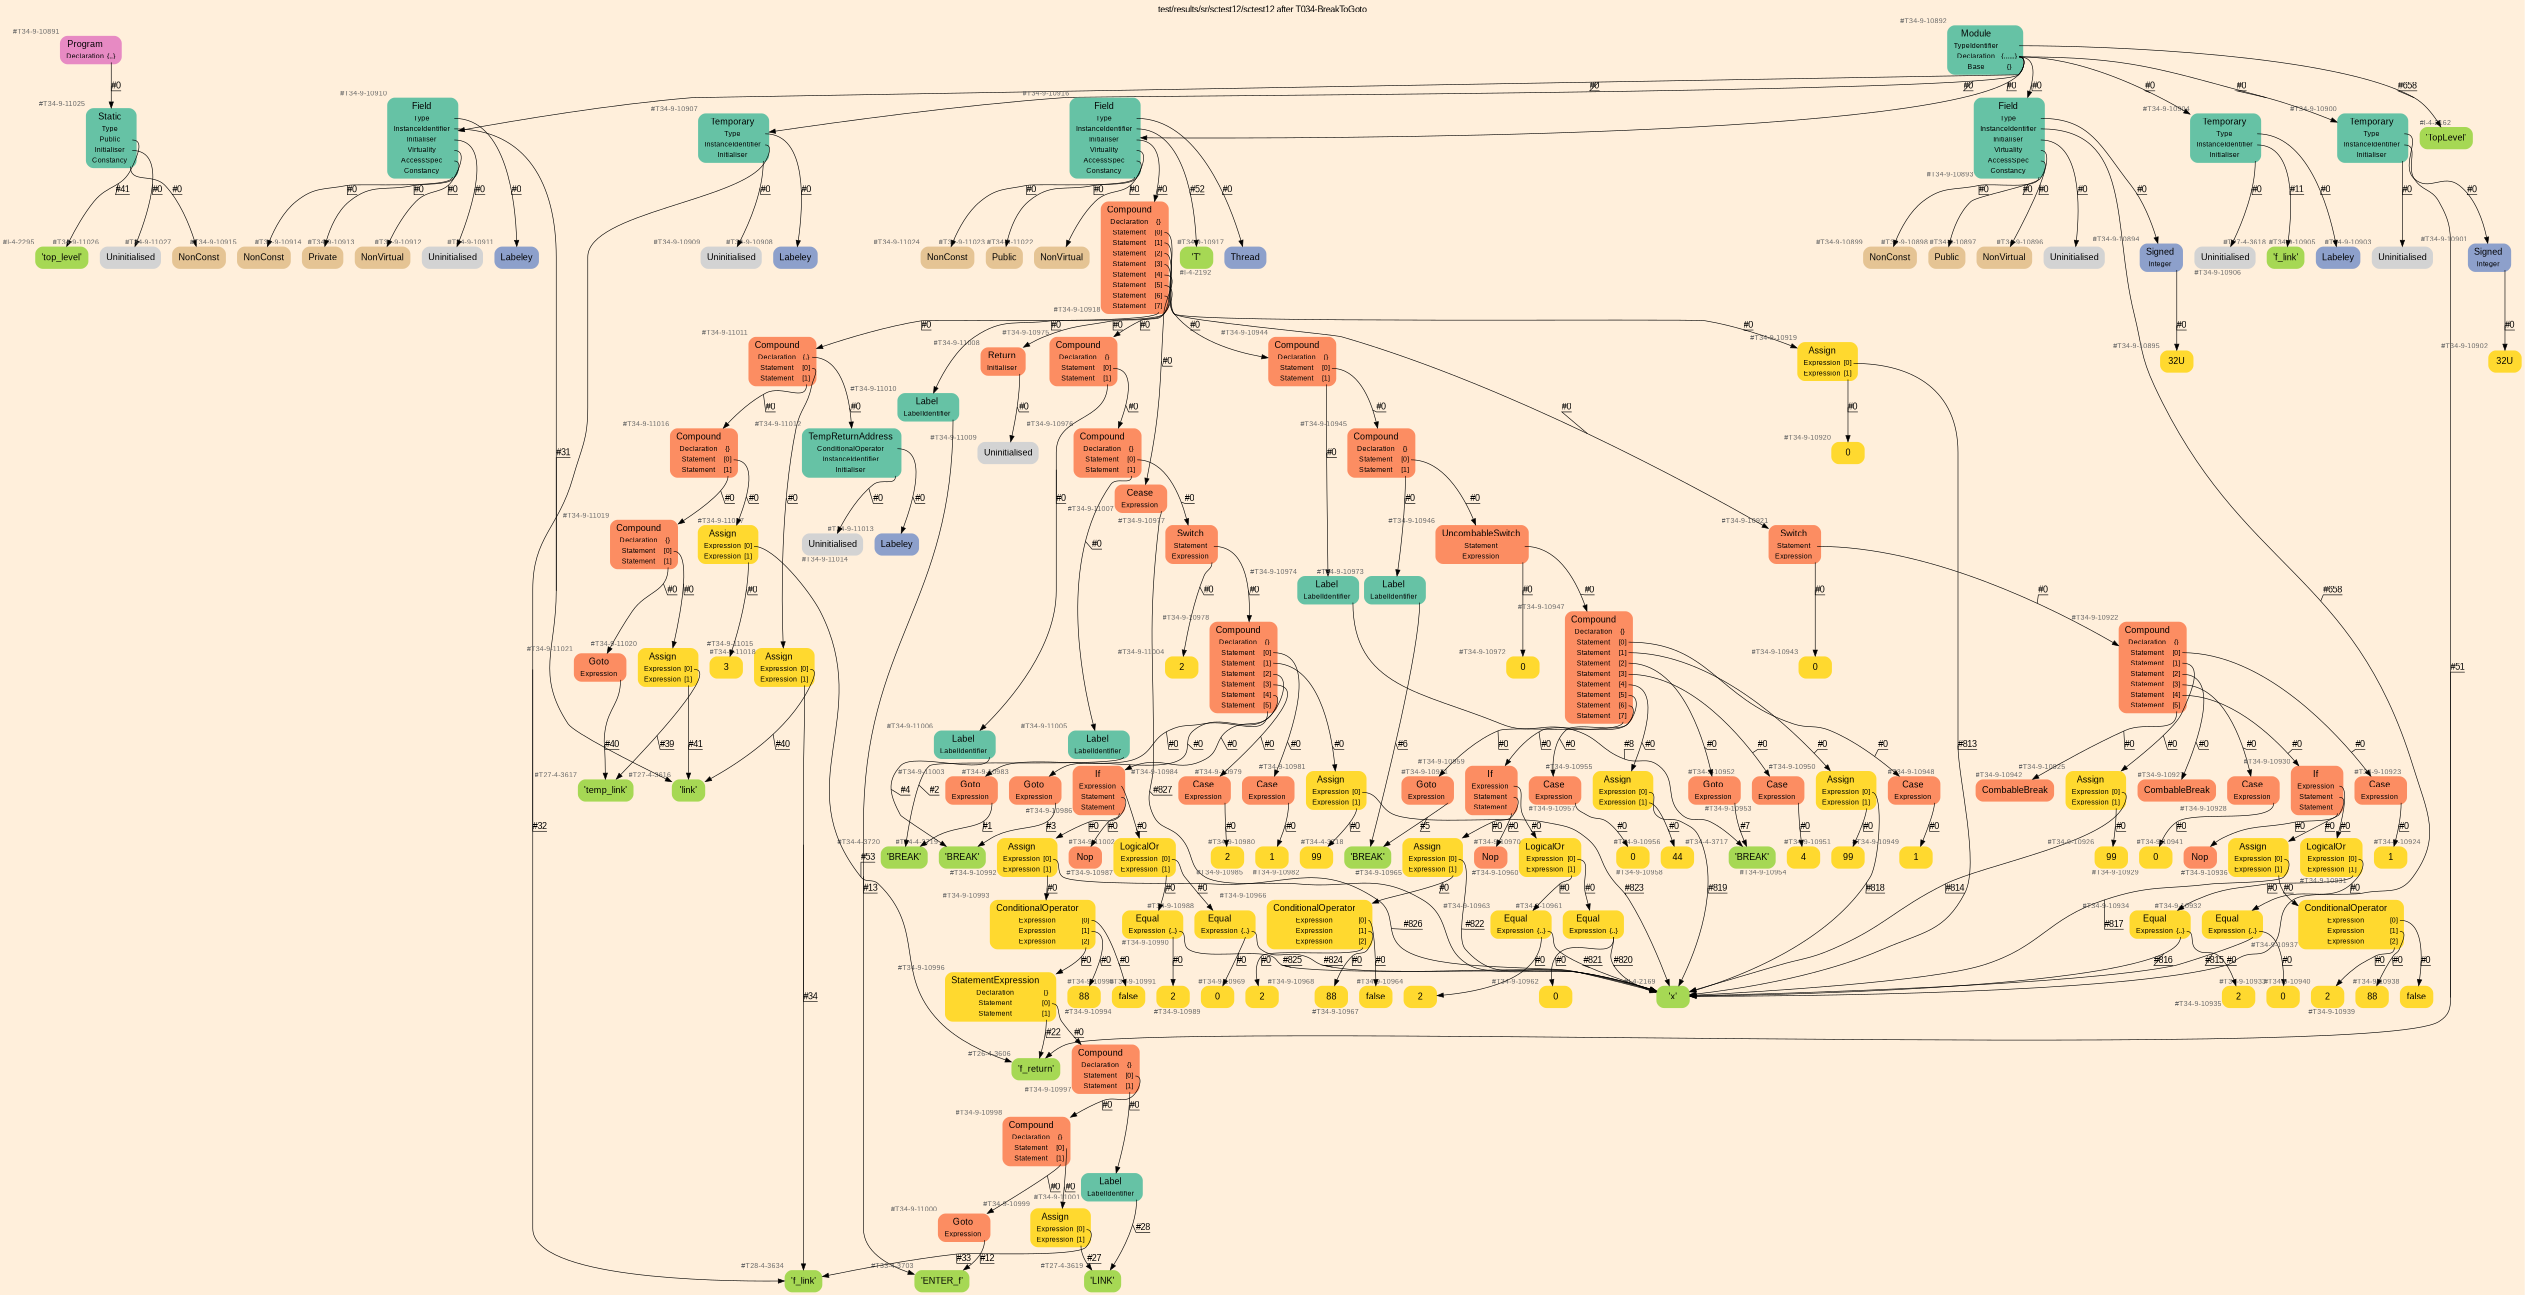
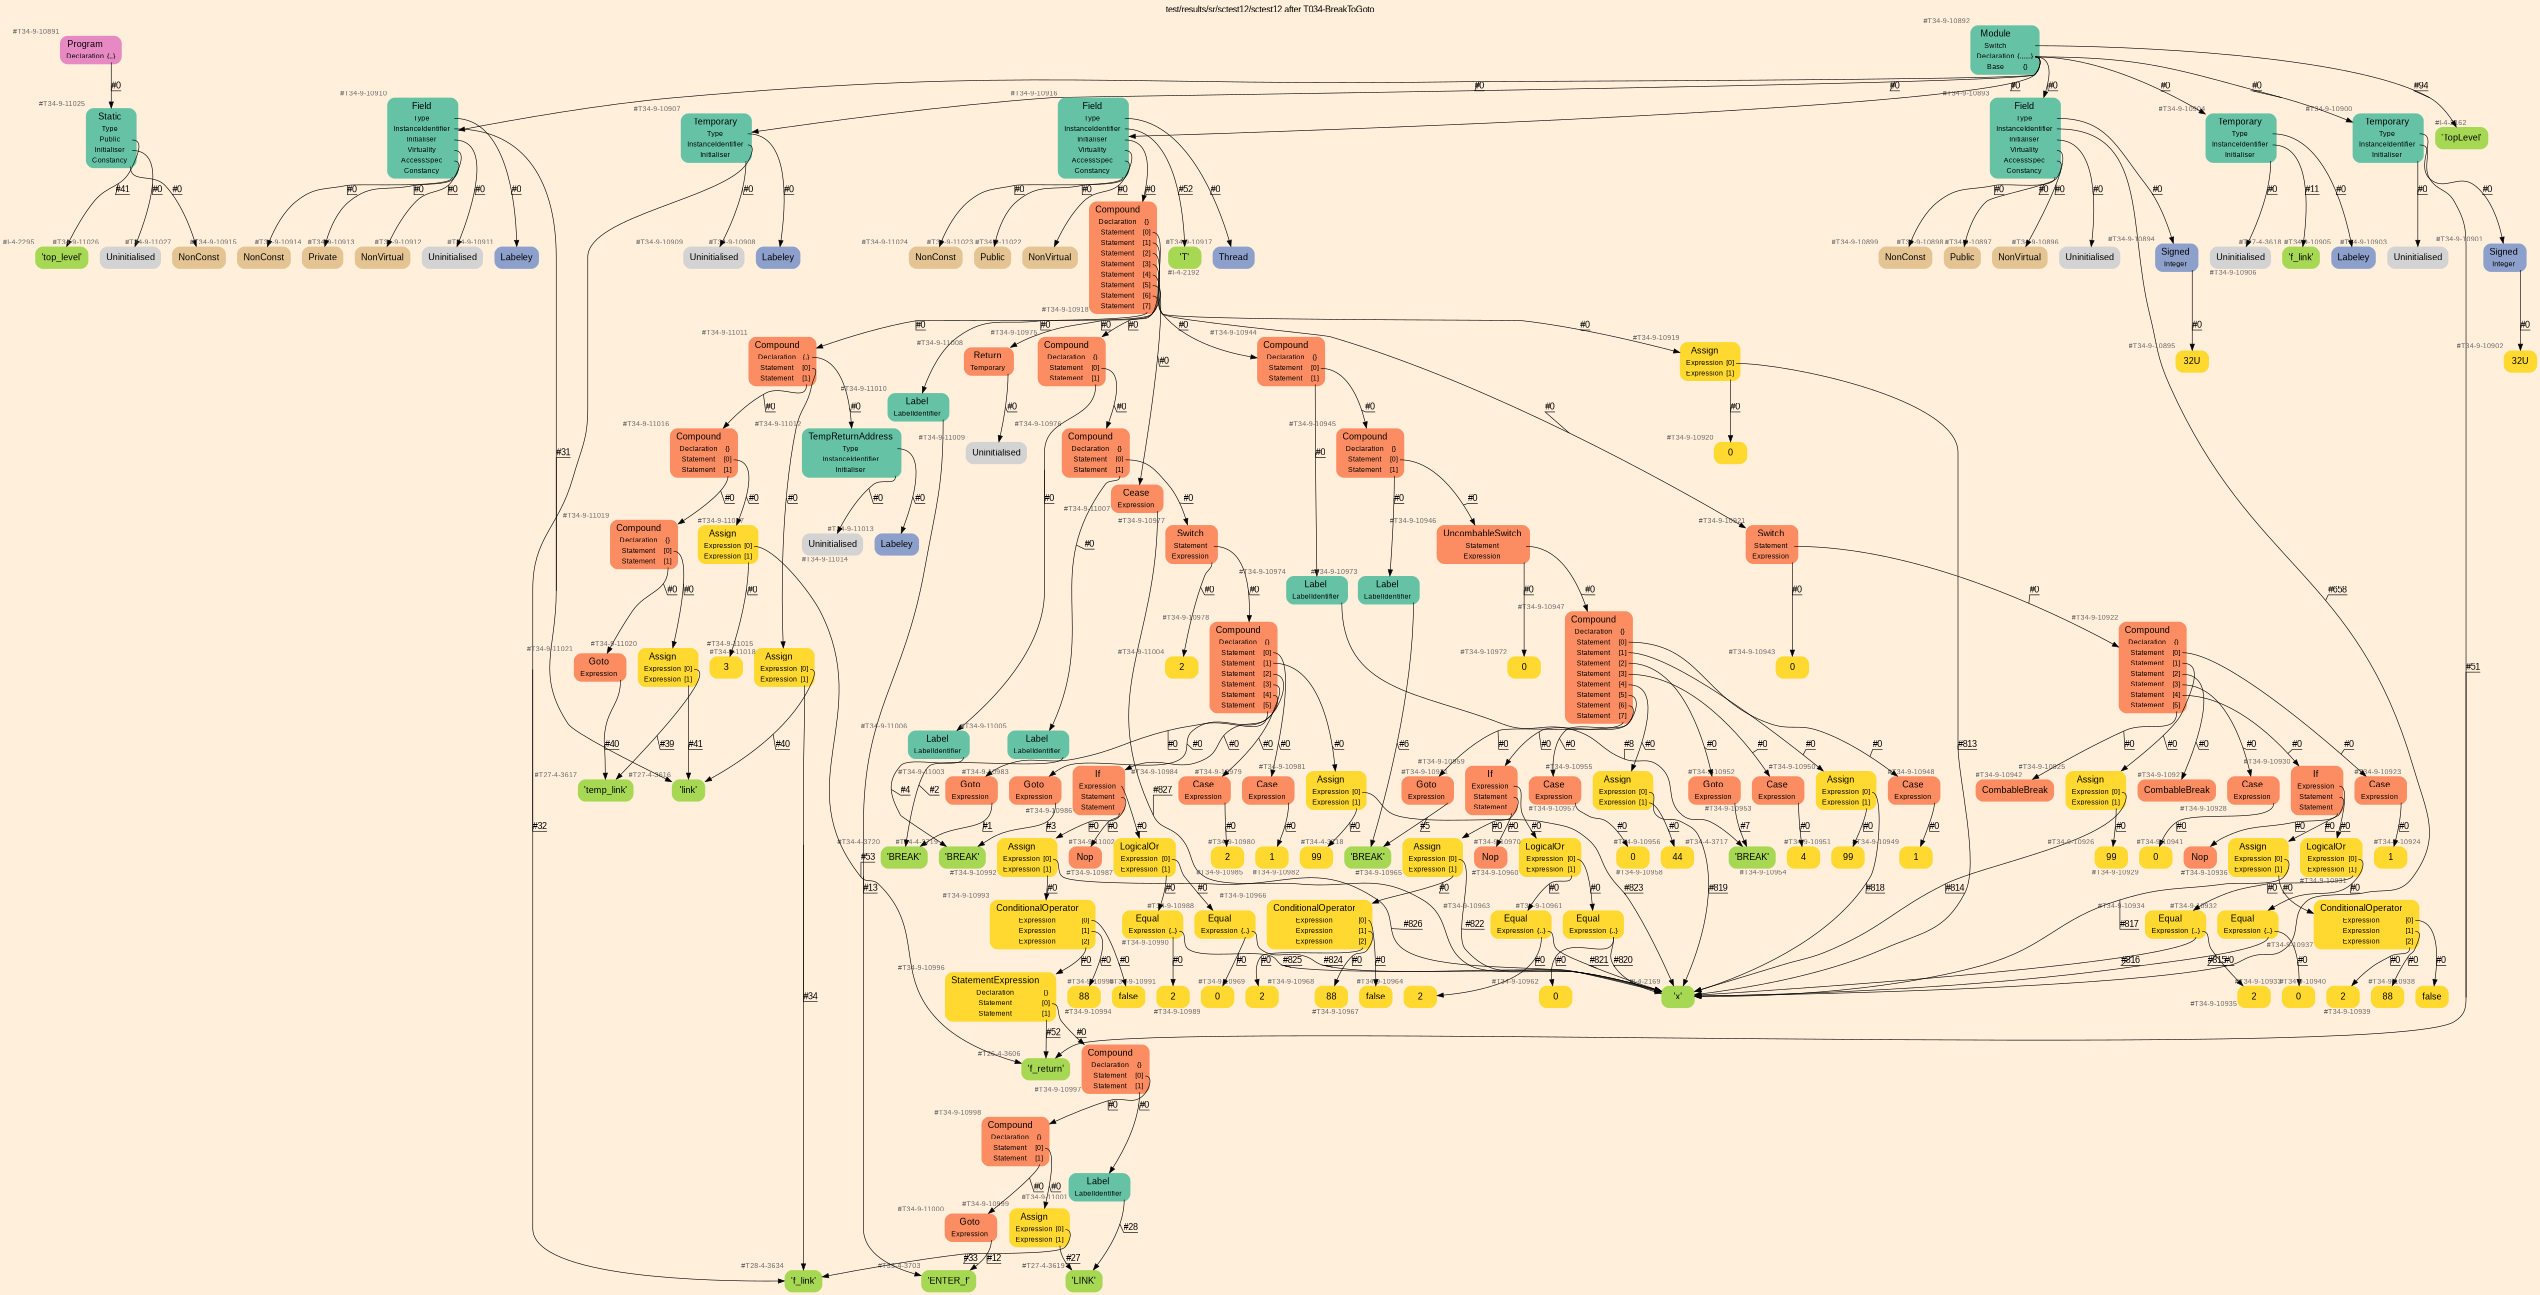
(1976, 46) -> (1996, 46)
(2408, 86) -> (2421, 86)
(1002, 368) -> (988, 368)
(851, 449) -> (851, 449)
(1053, 1033) -> (1053, 1033)
